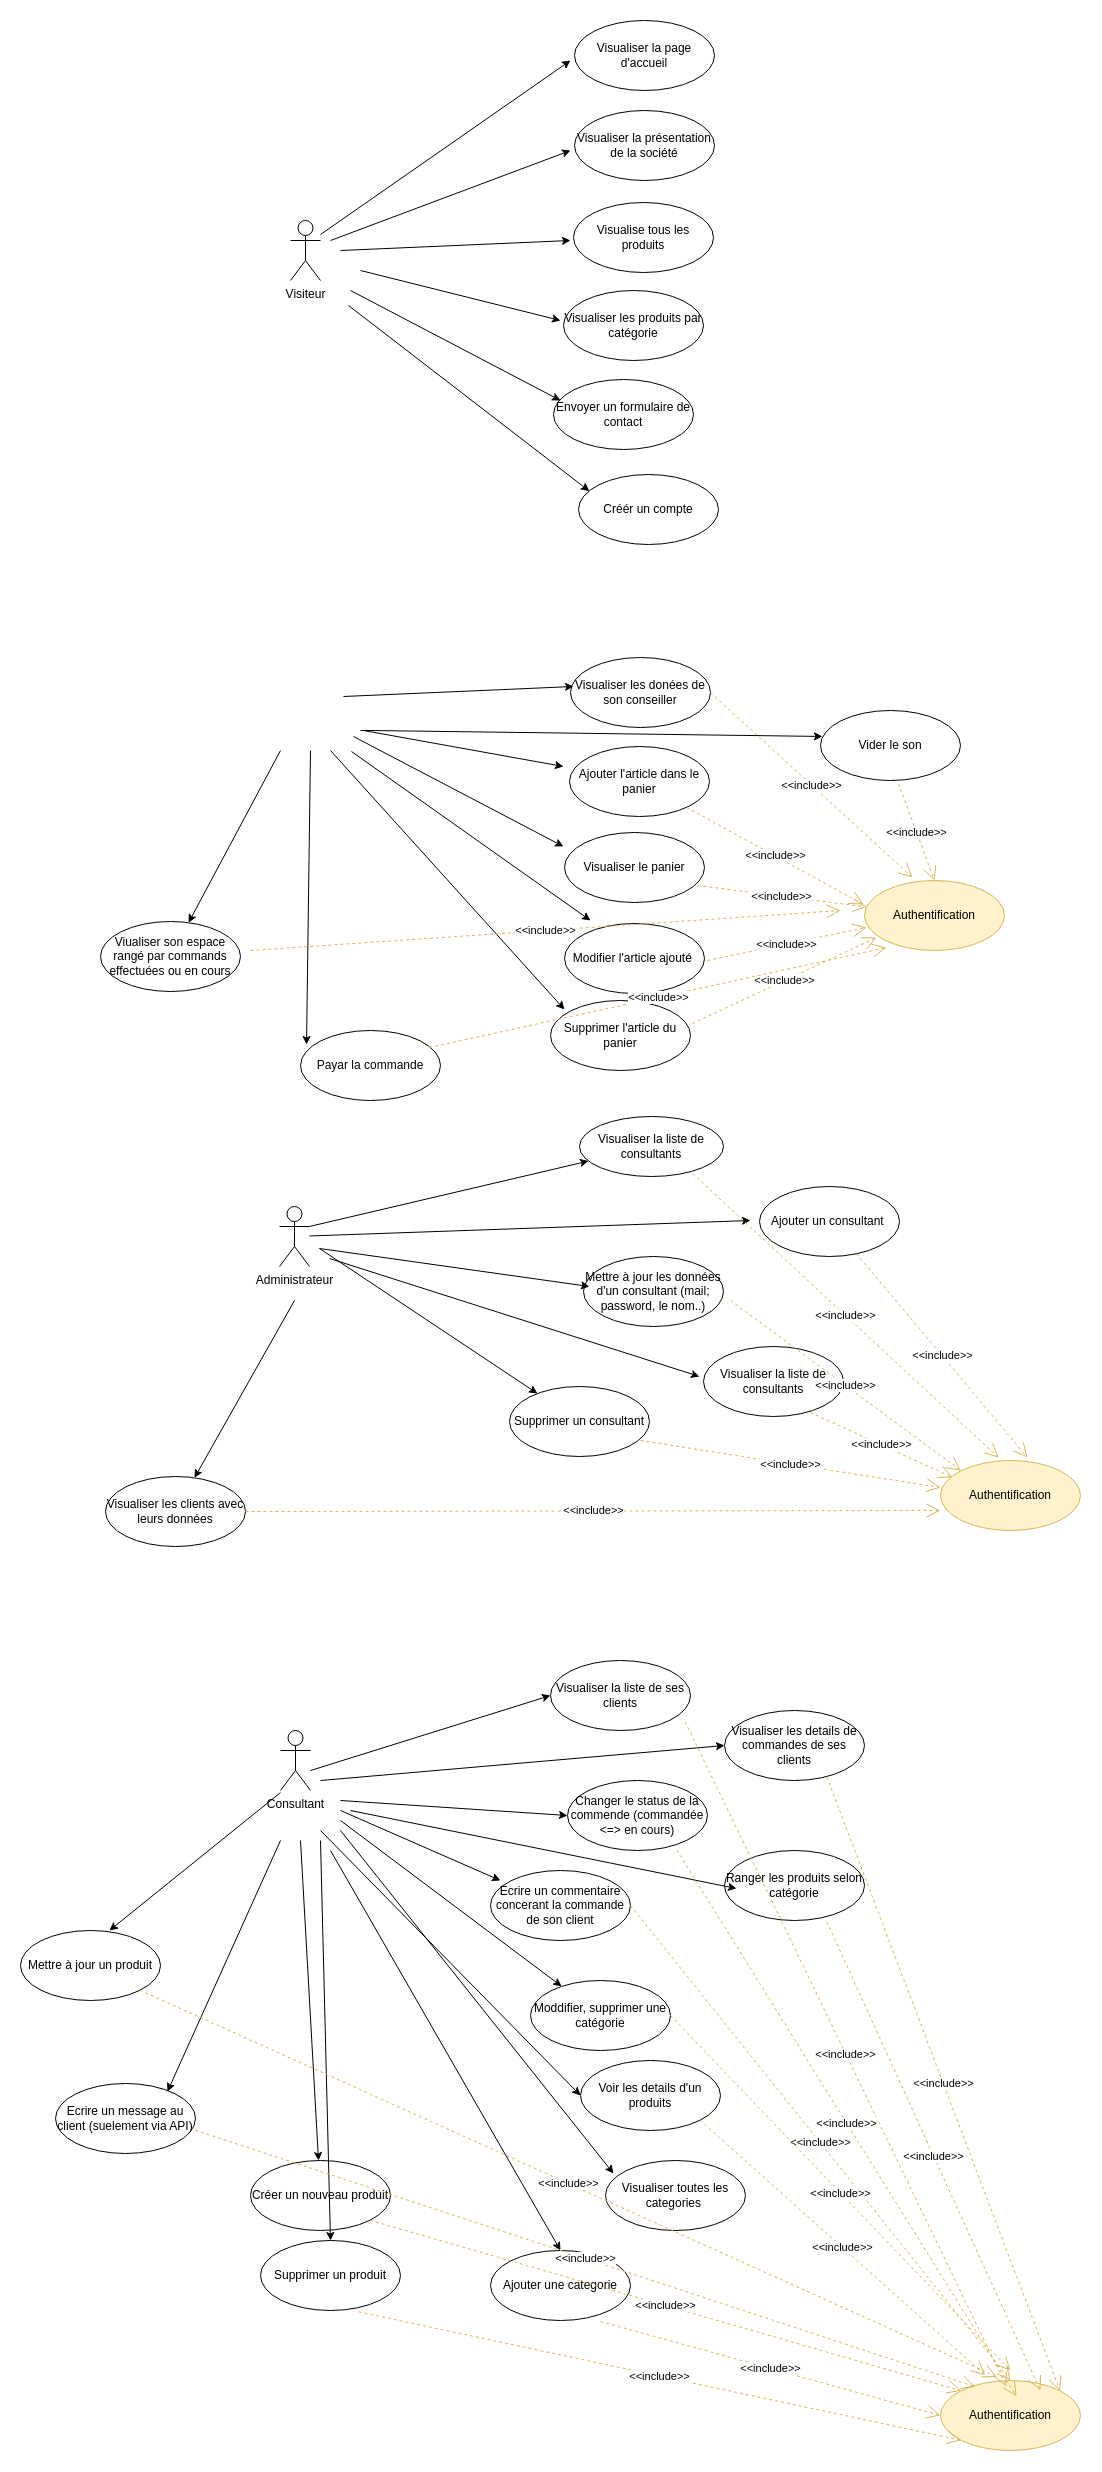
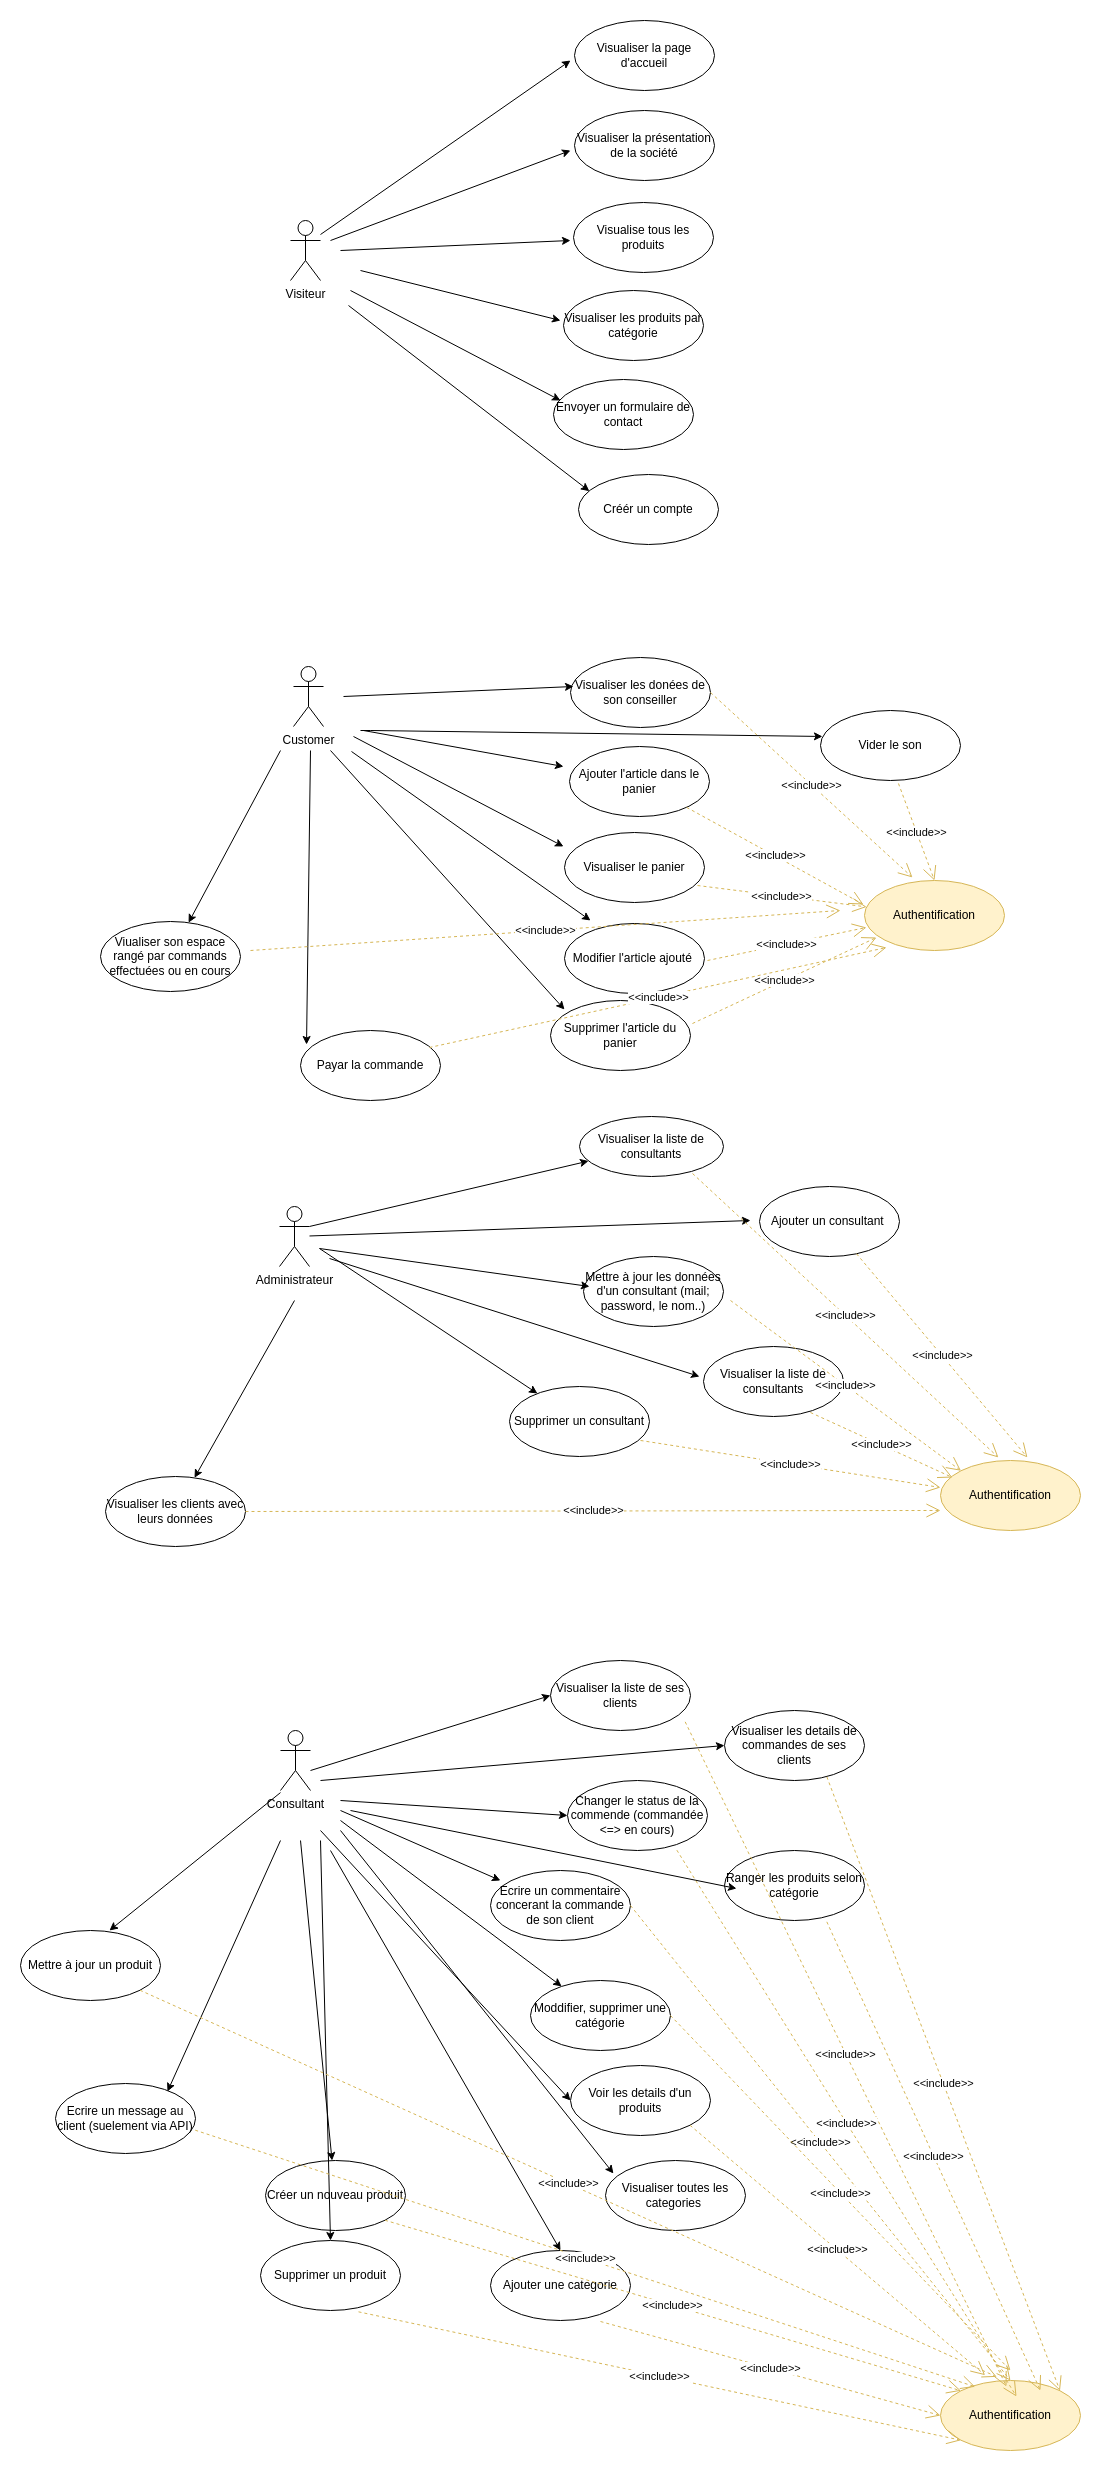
none -> (309, 697)
(651, 2096) -> (641, 2101)
(321, 2196) -> (336, 2196)
